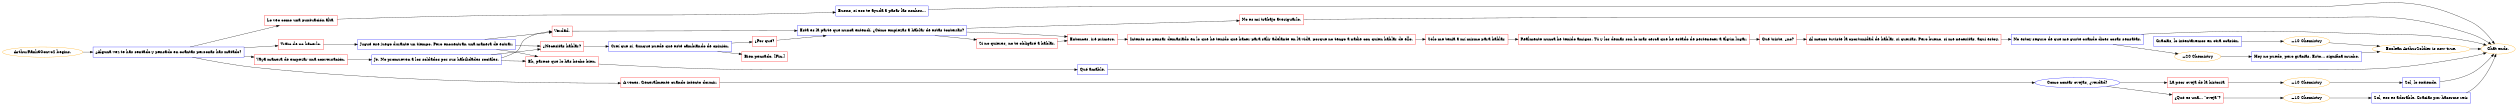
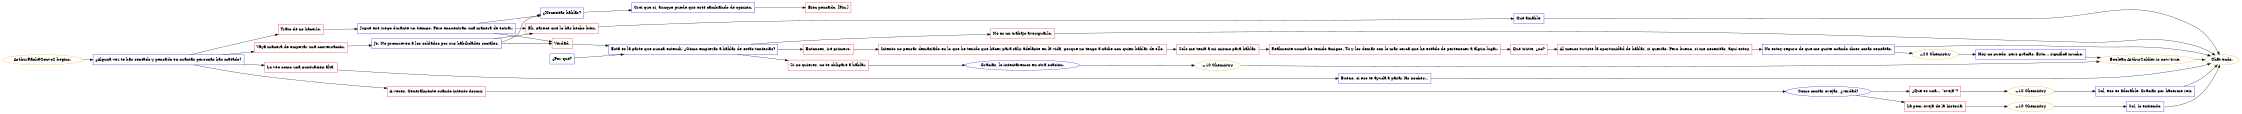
(765, 41) -> (562, 59)
(1061, 41) -> (916, 65)
(2198, 41) -> (1023, 65)
(741, 43) -> none
(562, 46) -> (562, 13)
